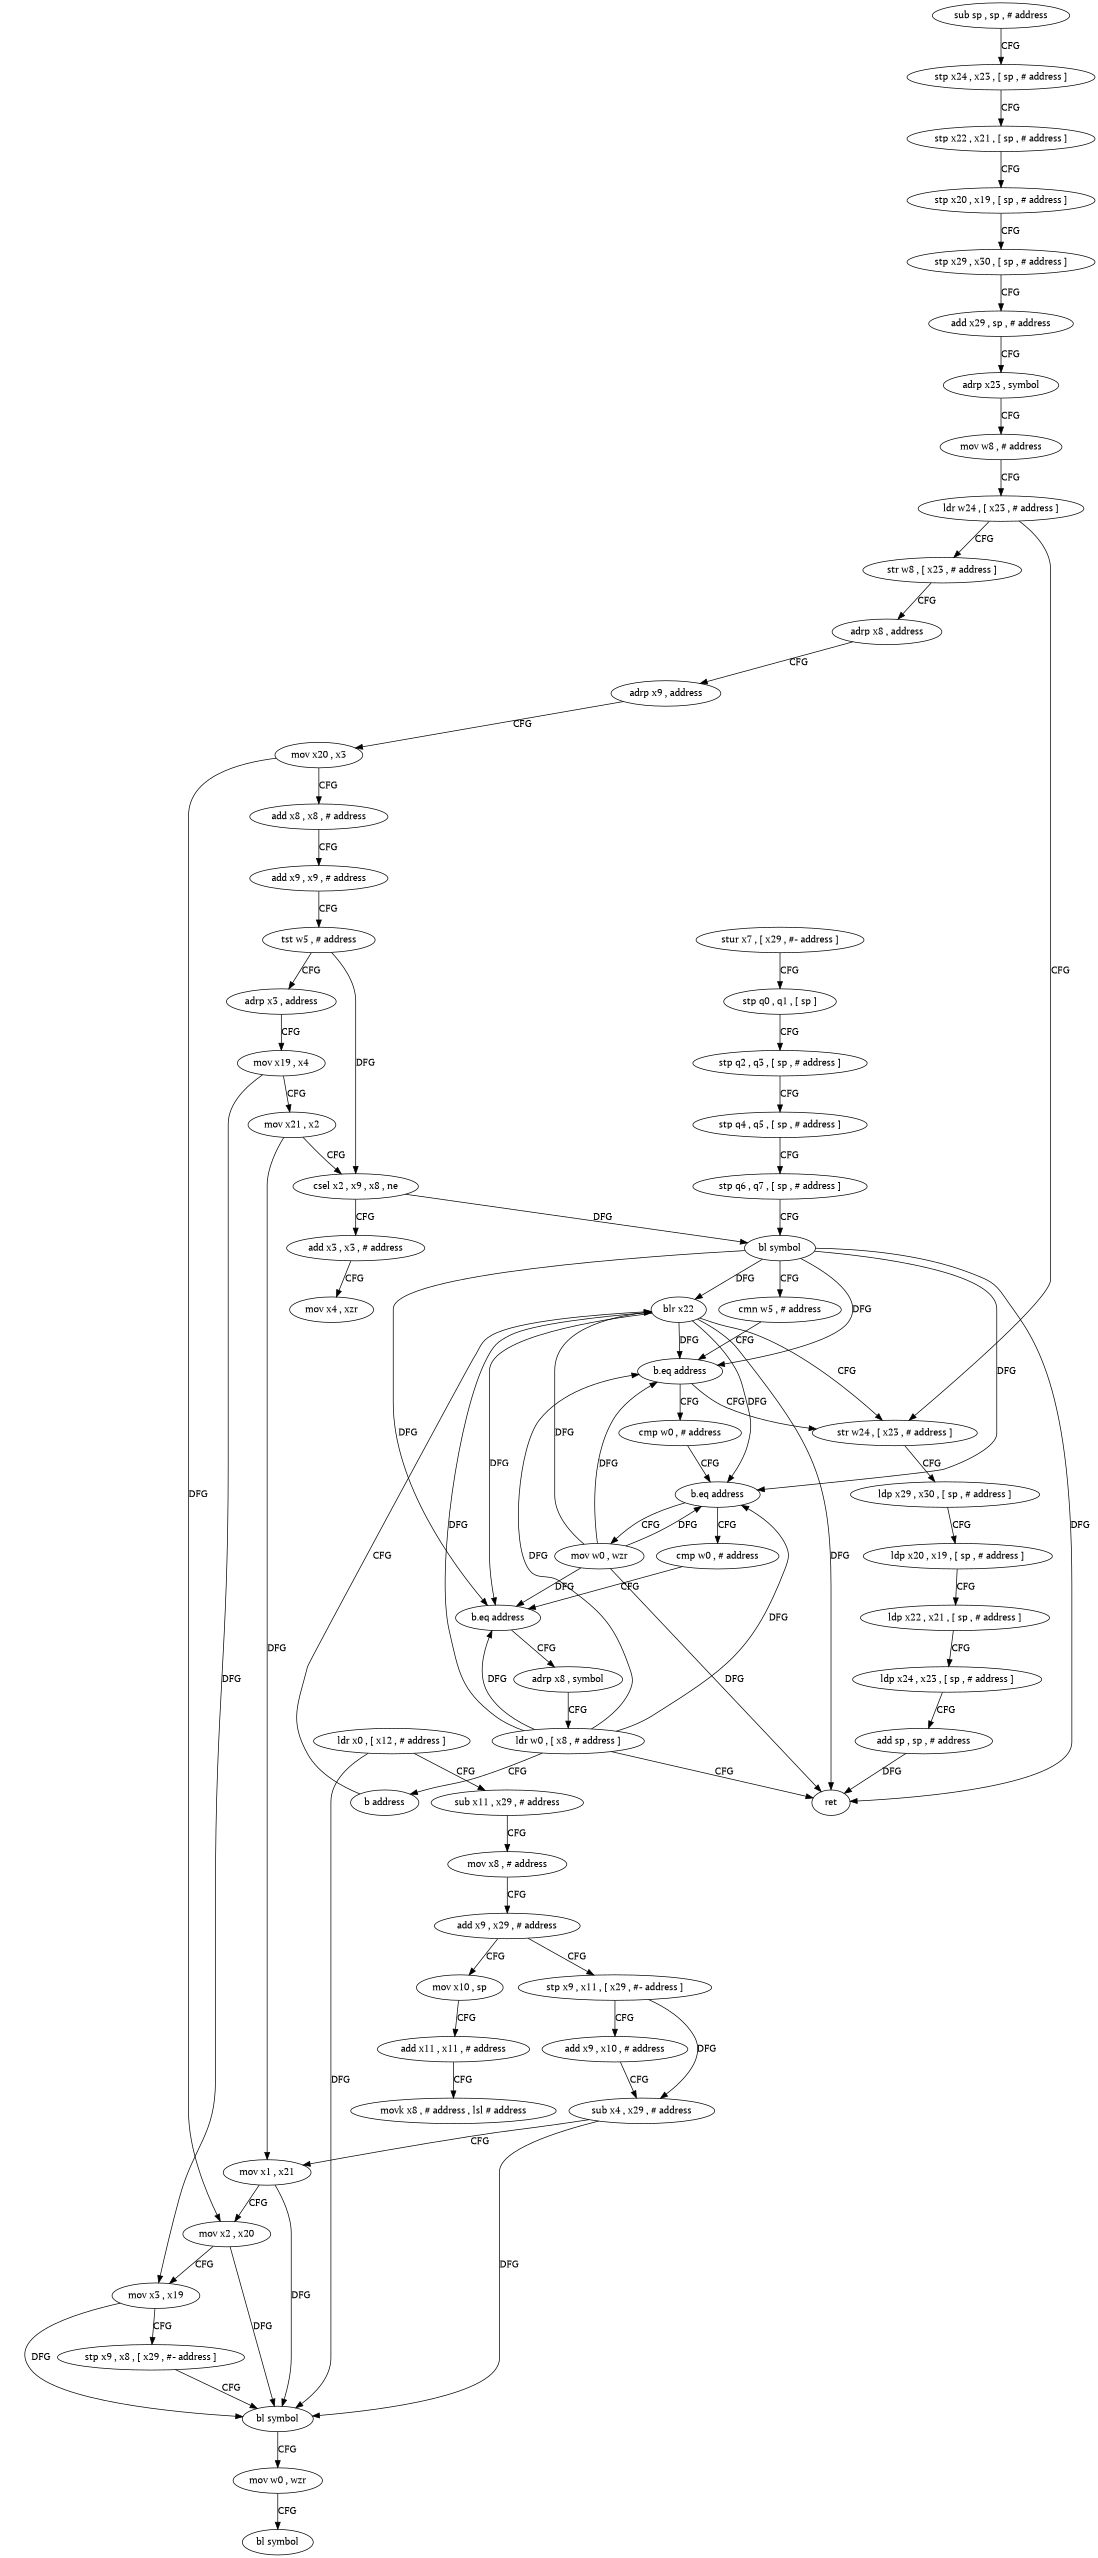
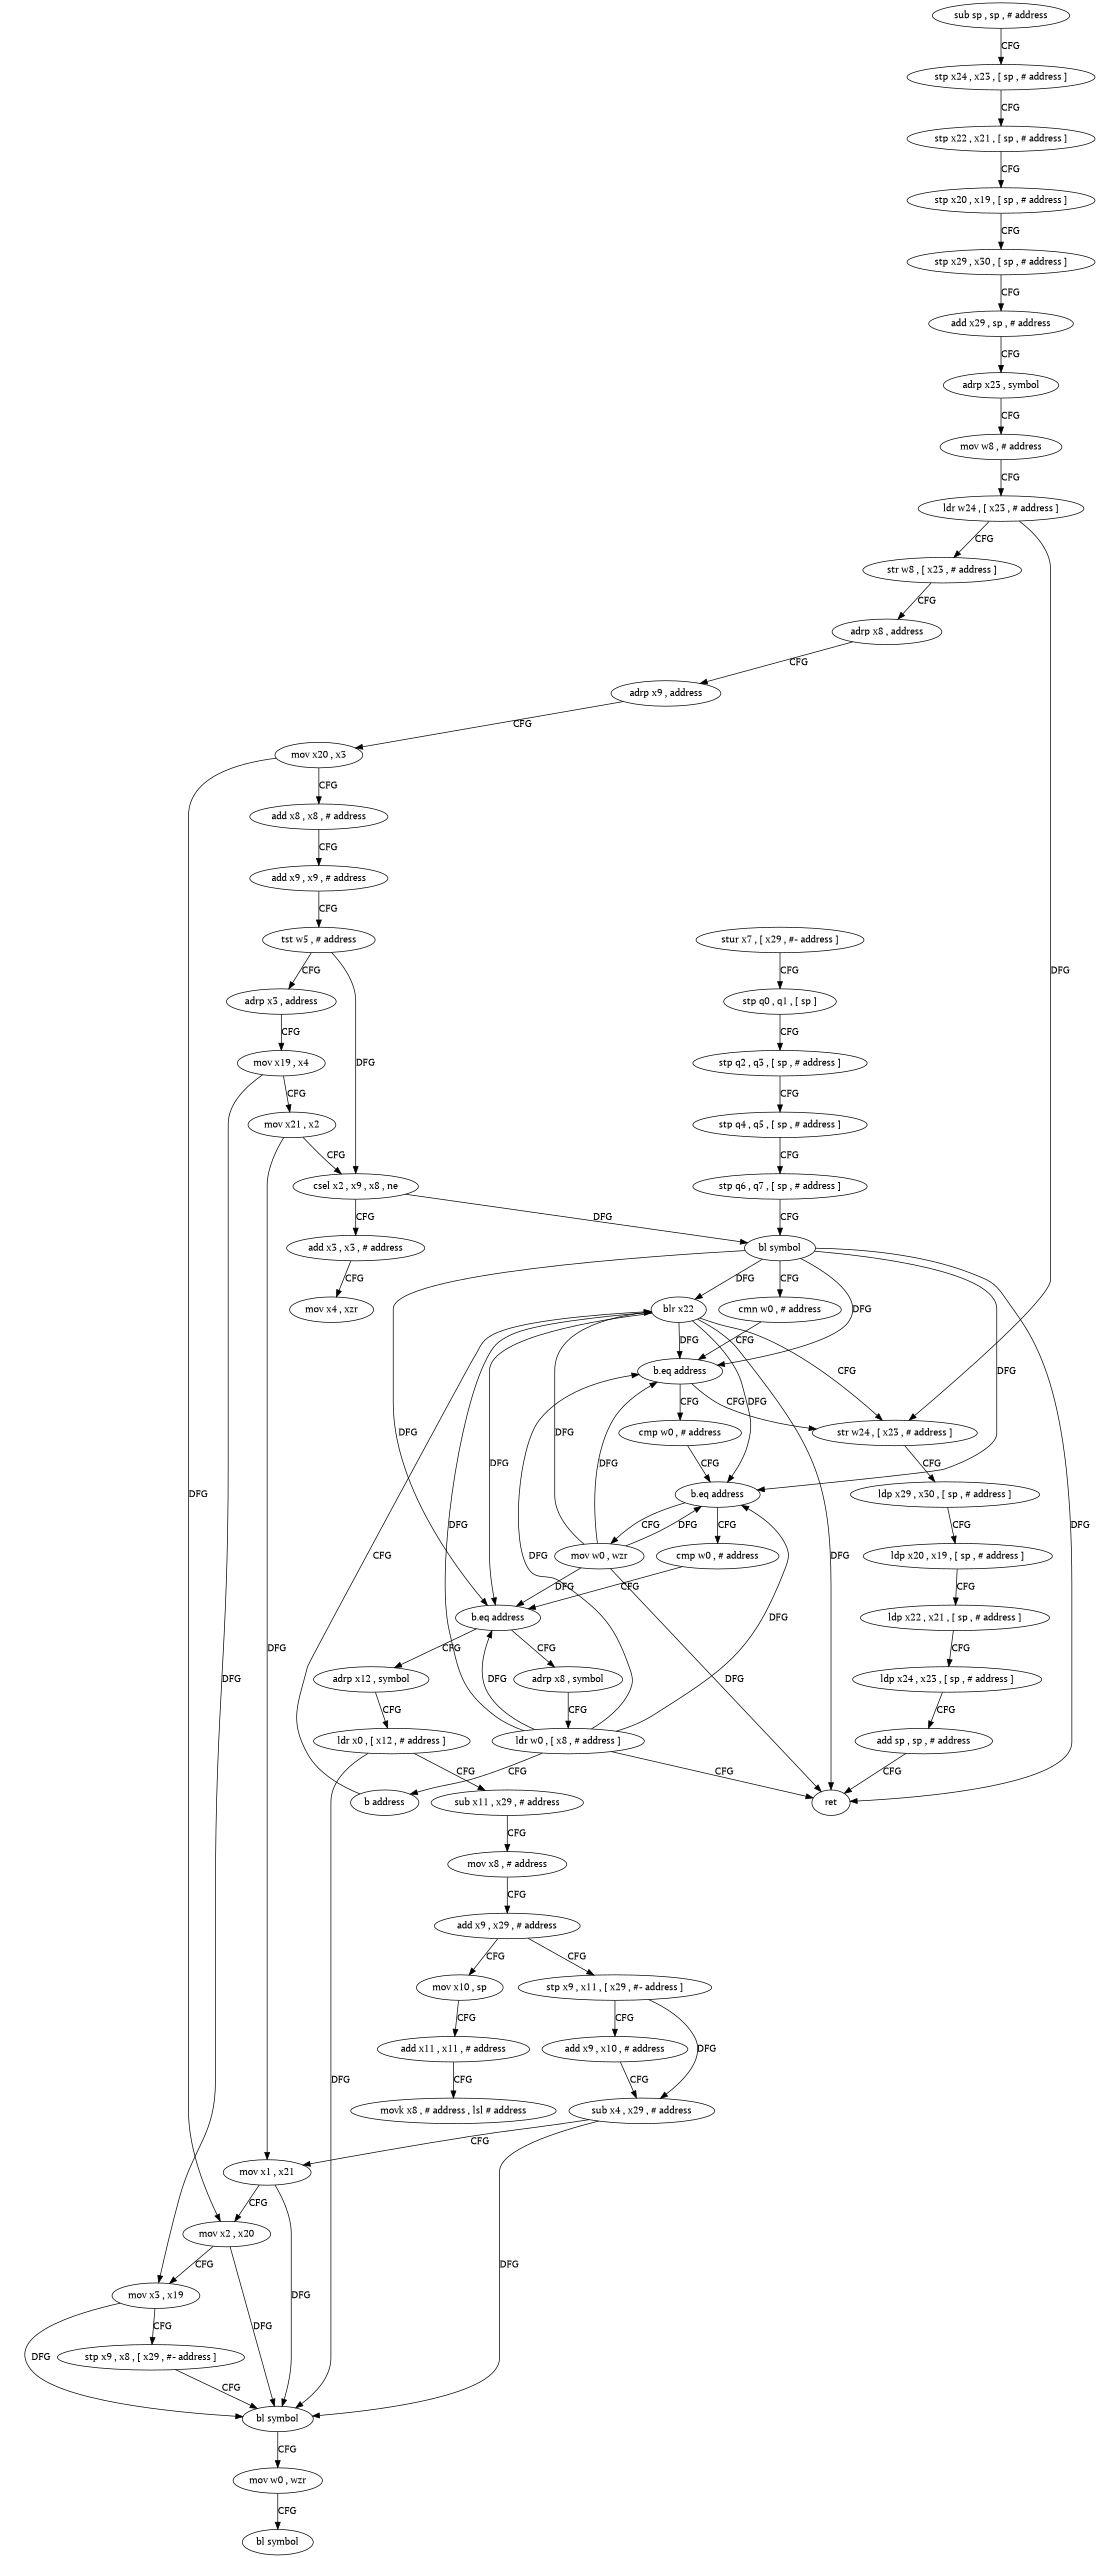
(1061, 971) -> (1061, 971)
(780, 1310) -> (780, 1310)
none -> (371, 1679)
(892, 1772) -> (892, 1772)
